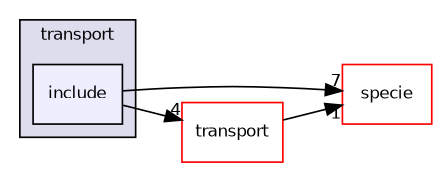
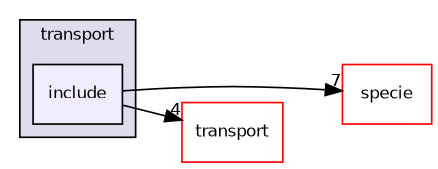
(305, 115) -> none
